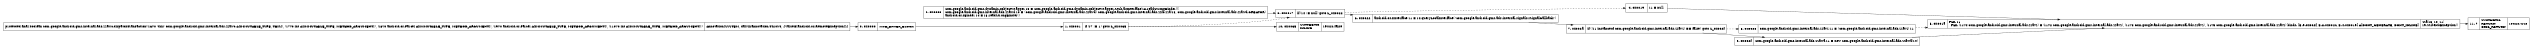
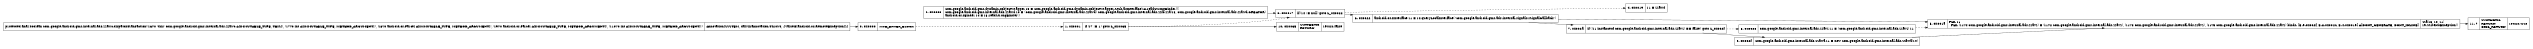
(1656, 8) -> (1656, 8)
(1863, 14) -> (1742, 21)
(988, 27) -> (988, 27)
(1306, 28) -> (1307, 28)
